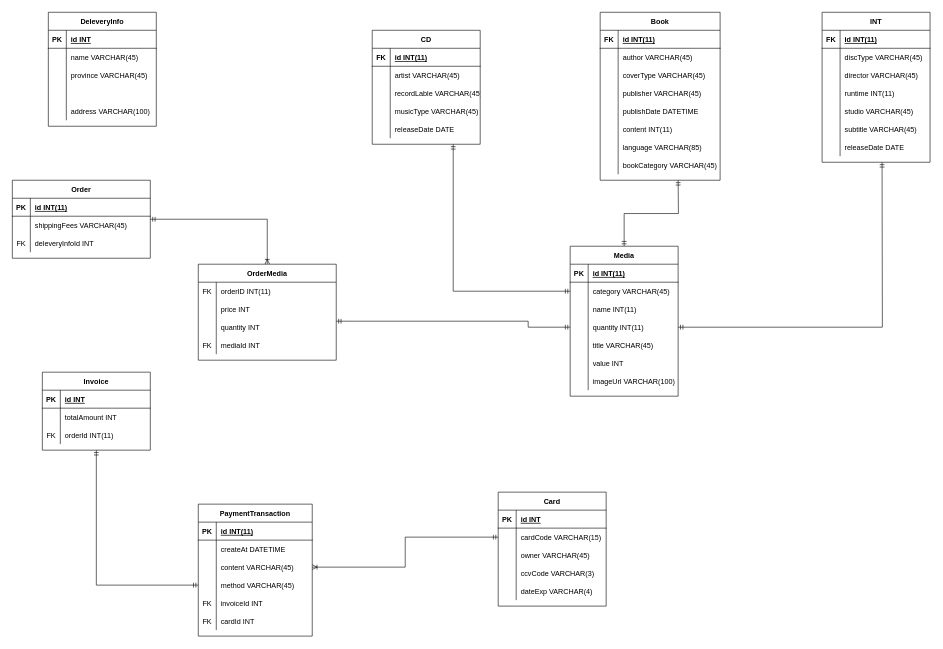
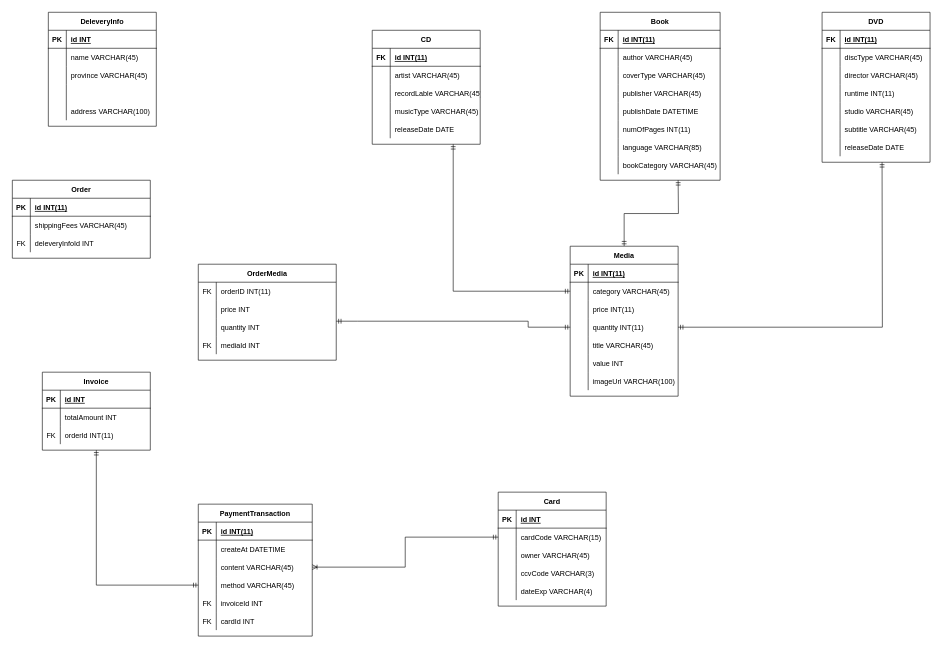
(876, 22) -> (876, 22)
(652, 130) -> (658, 130)
(267, 240) -> none
(616, 310) -> (617, 310)
